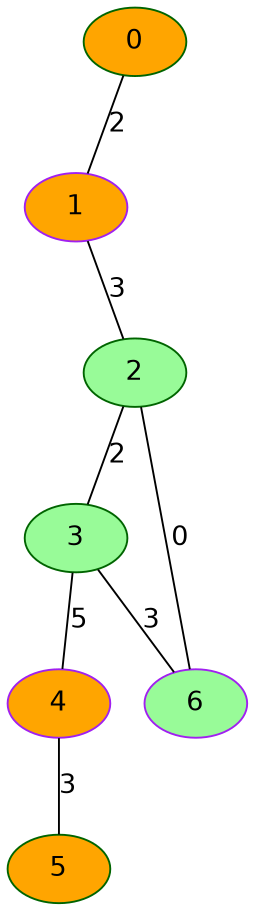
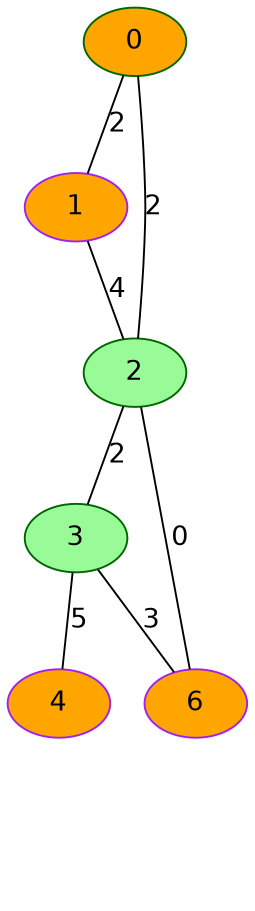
none -> (145, 207)
(118, 290) -> (118, 290)
(196, 704) -> (196, 704)
(59, 869) -> none
